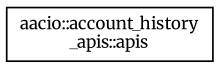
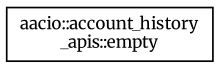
(110, 34) -> (110, 34)
